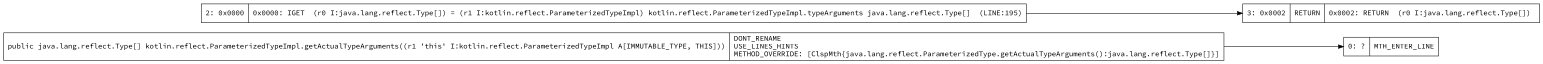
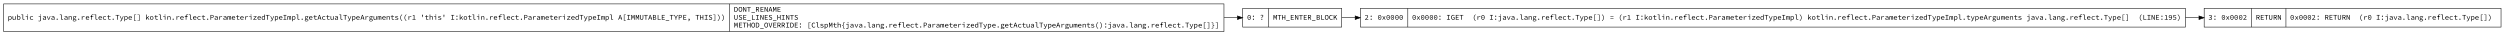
none -> (1348, 18)
(1404, 46) -> (1305, 17)
